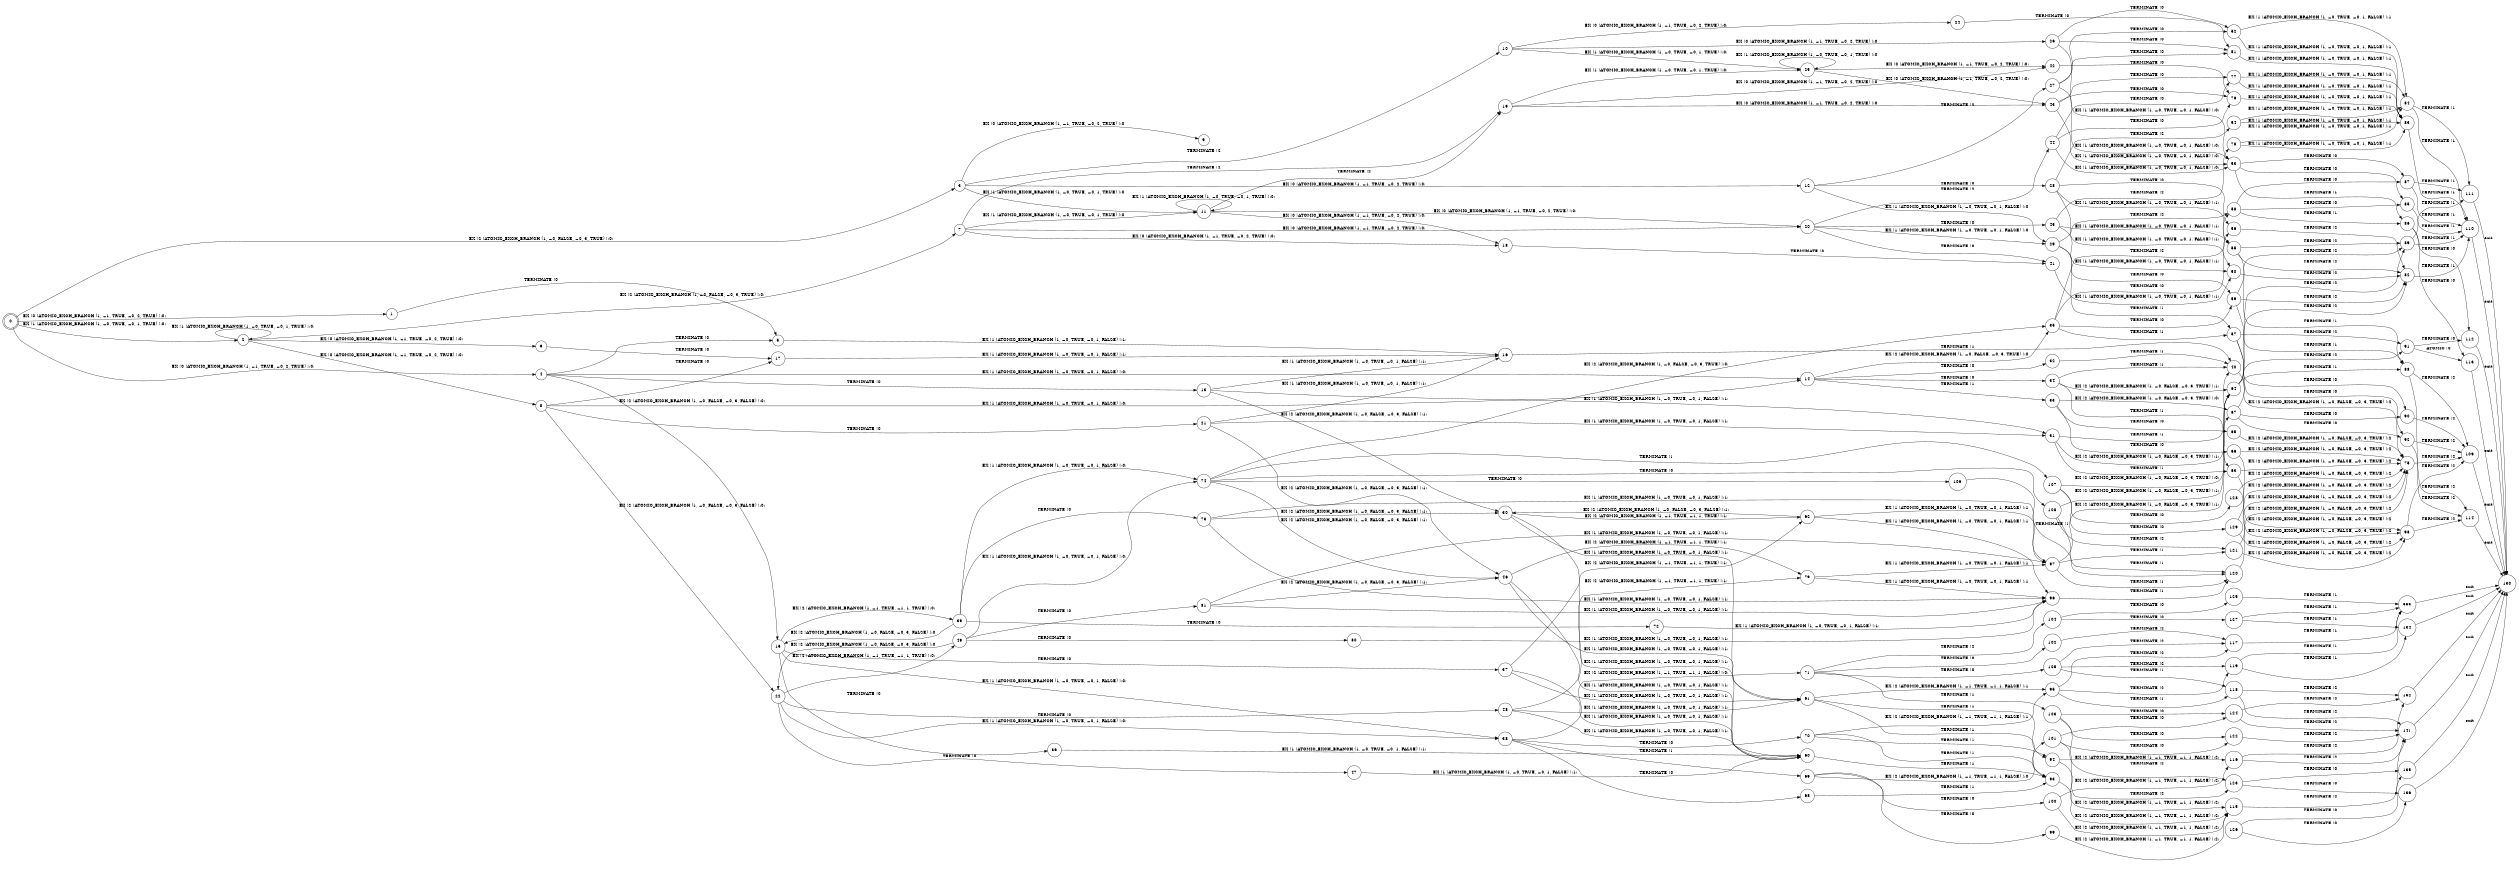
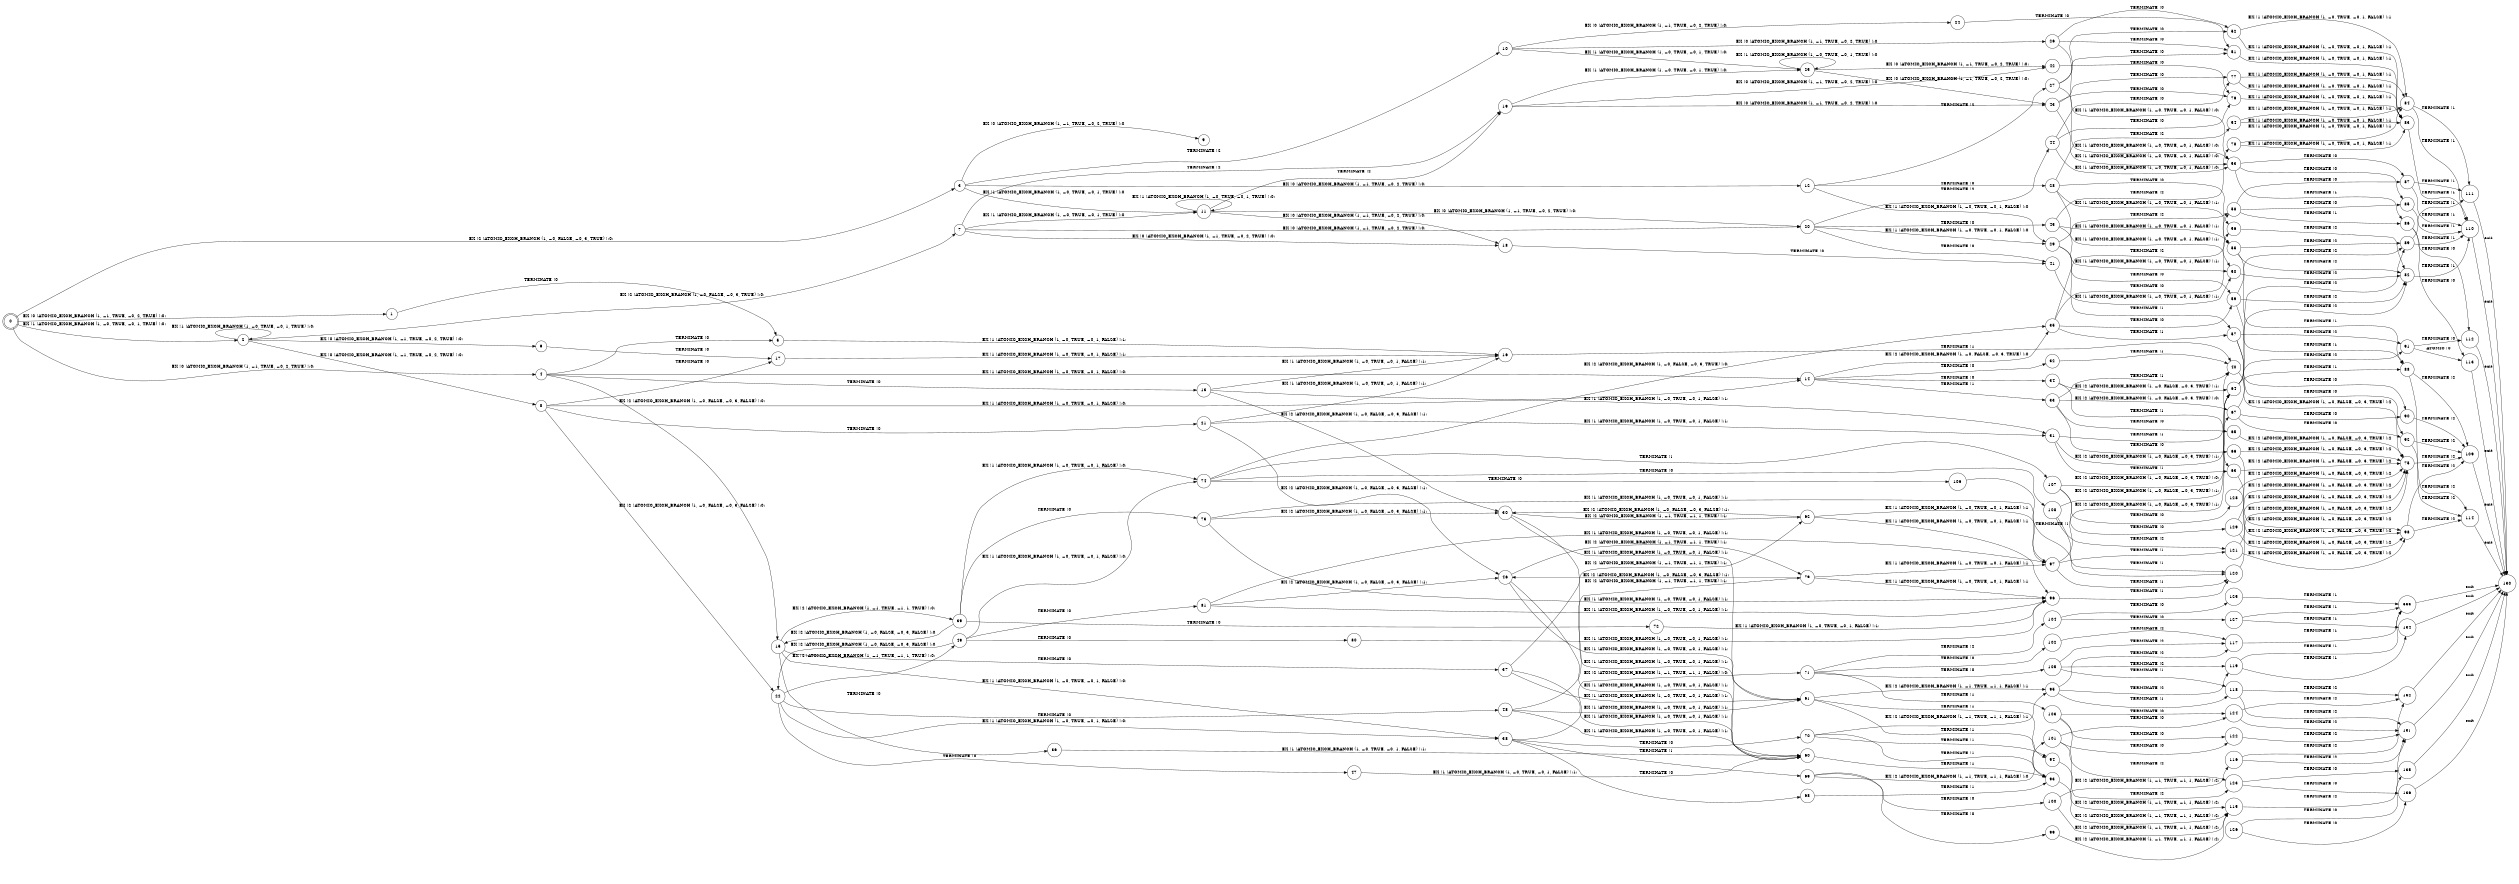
(2141, 368) -> (2140, 379)
(1342, 556) -> (1658, 577)
(2407, 731) -> (2407, 731)
(2141, 760) -> none
